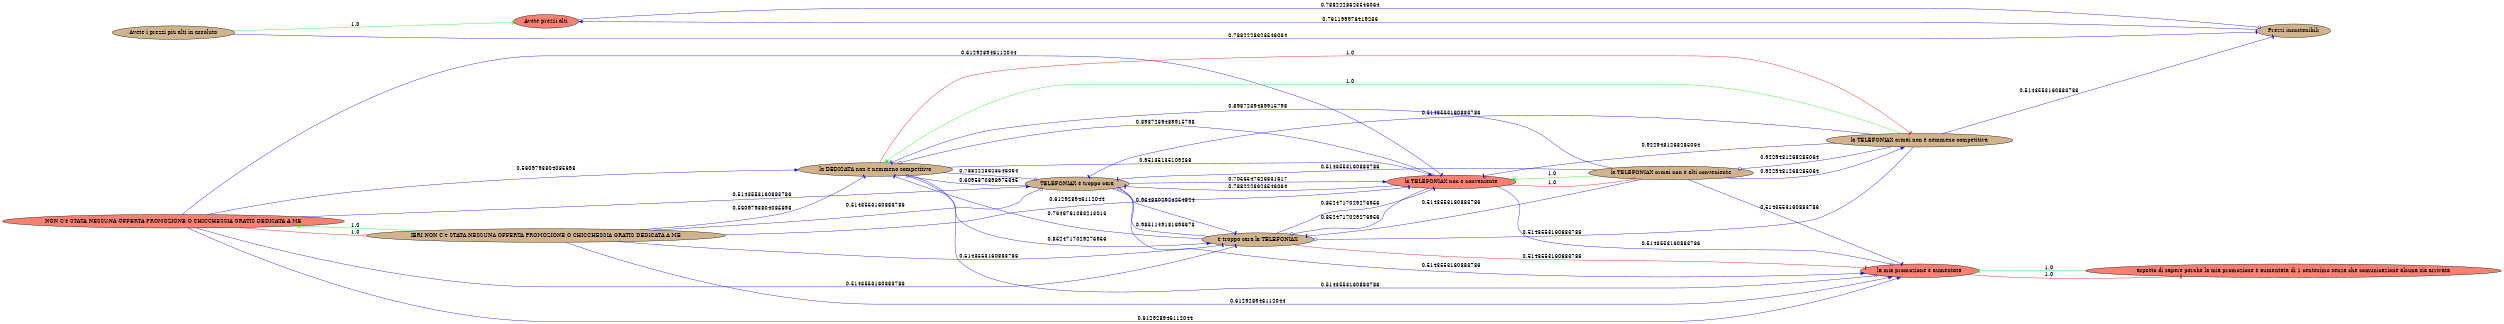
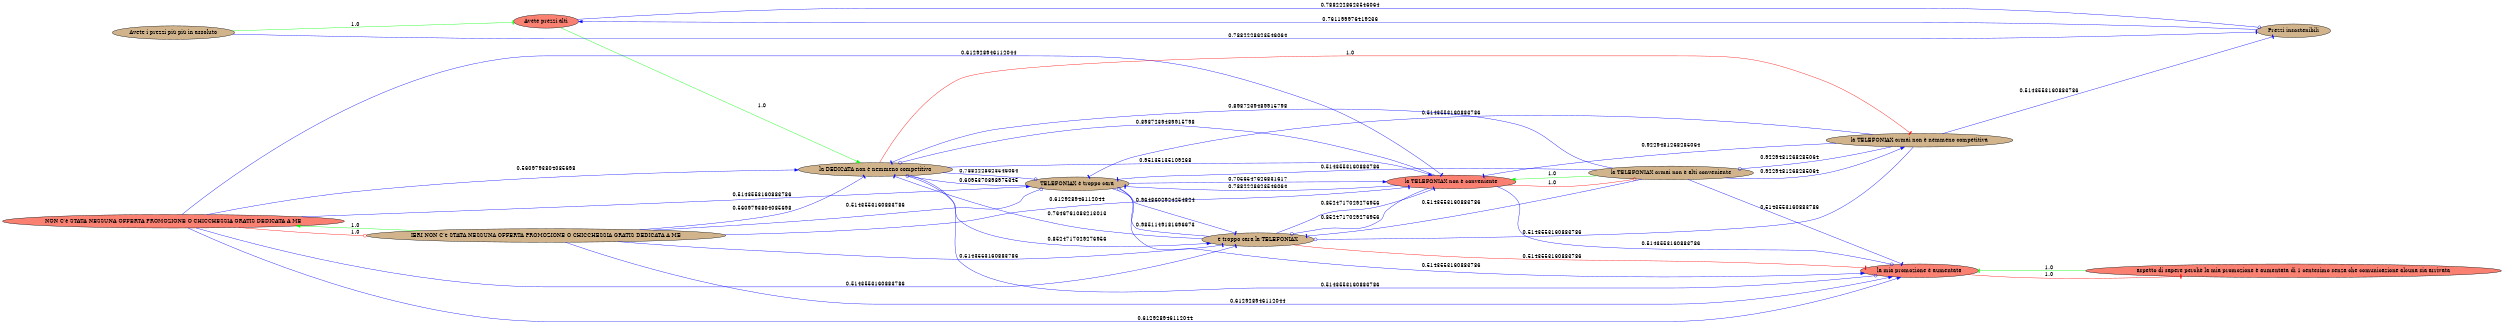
(173, 33) -> (173, 33)
(1389, 84) -> (708, 94)
